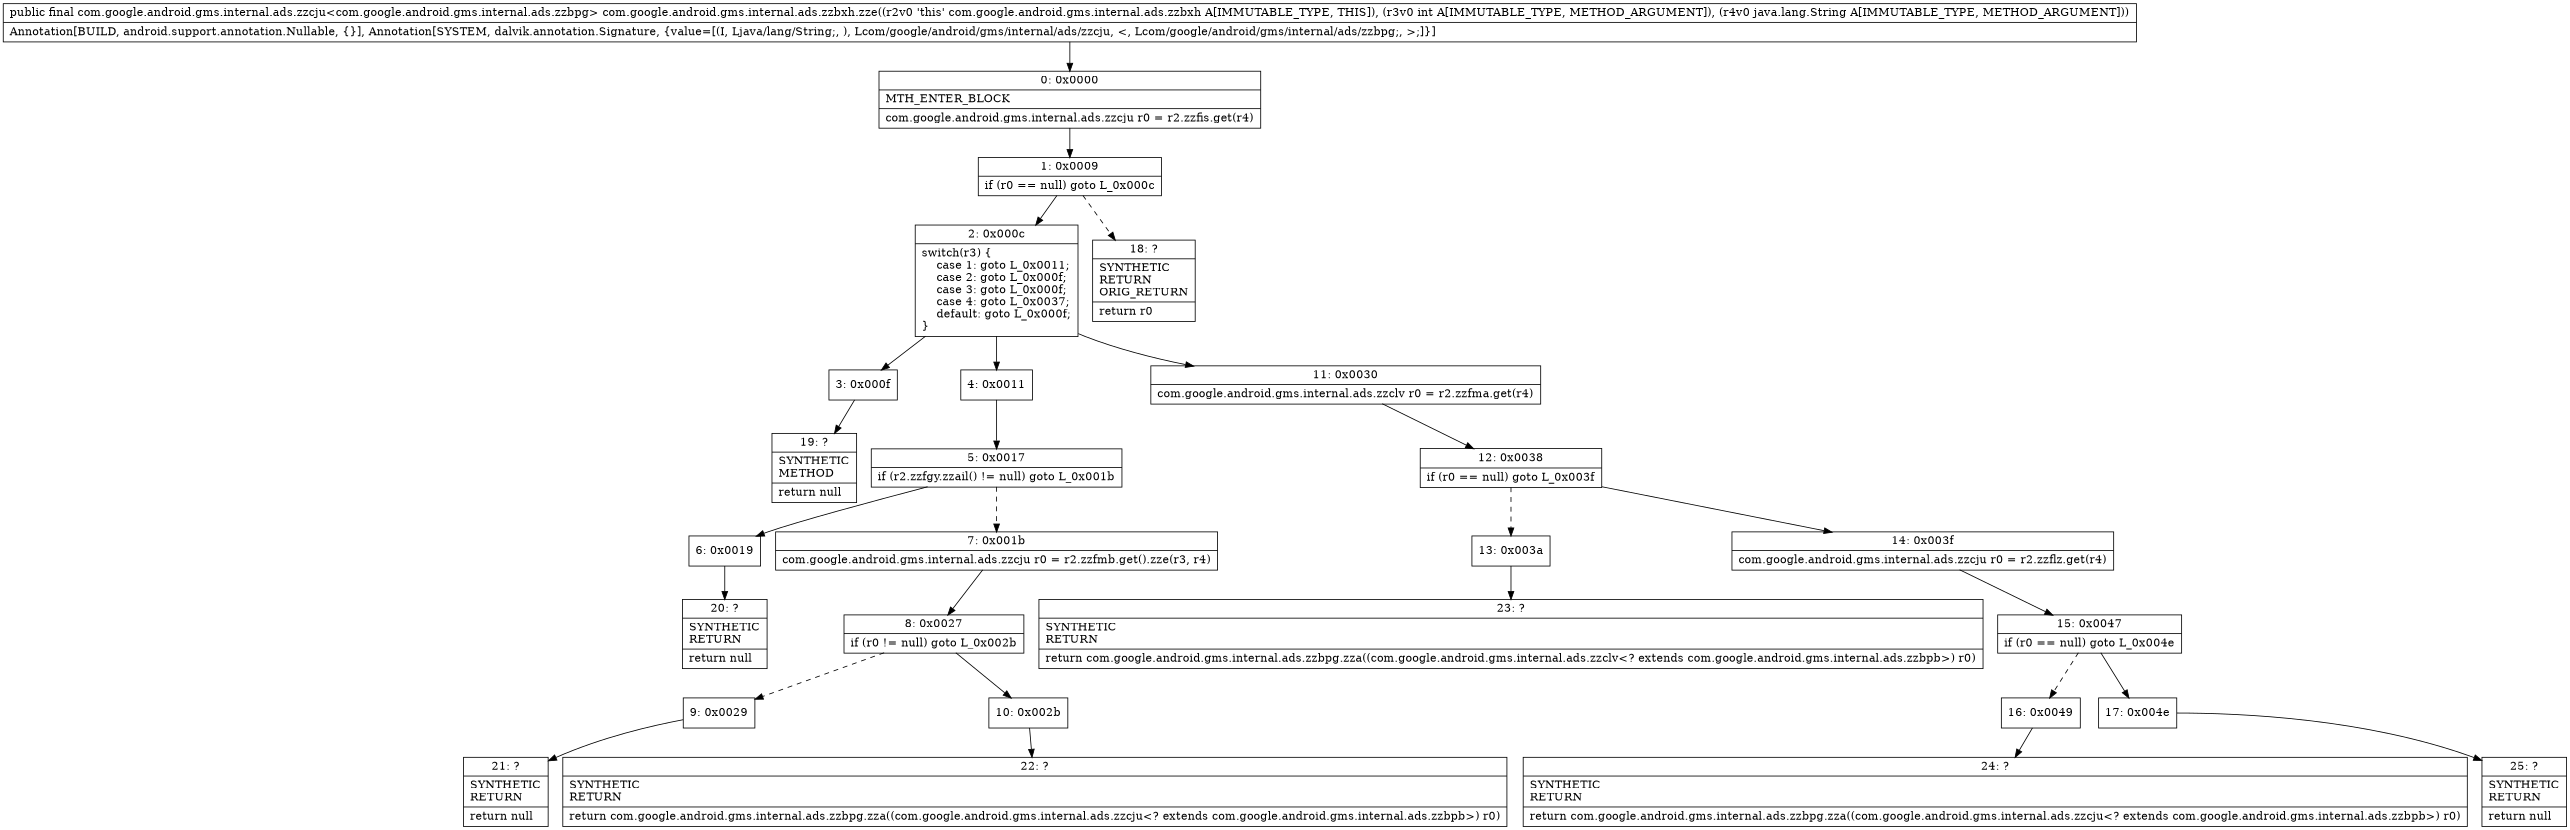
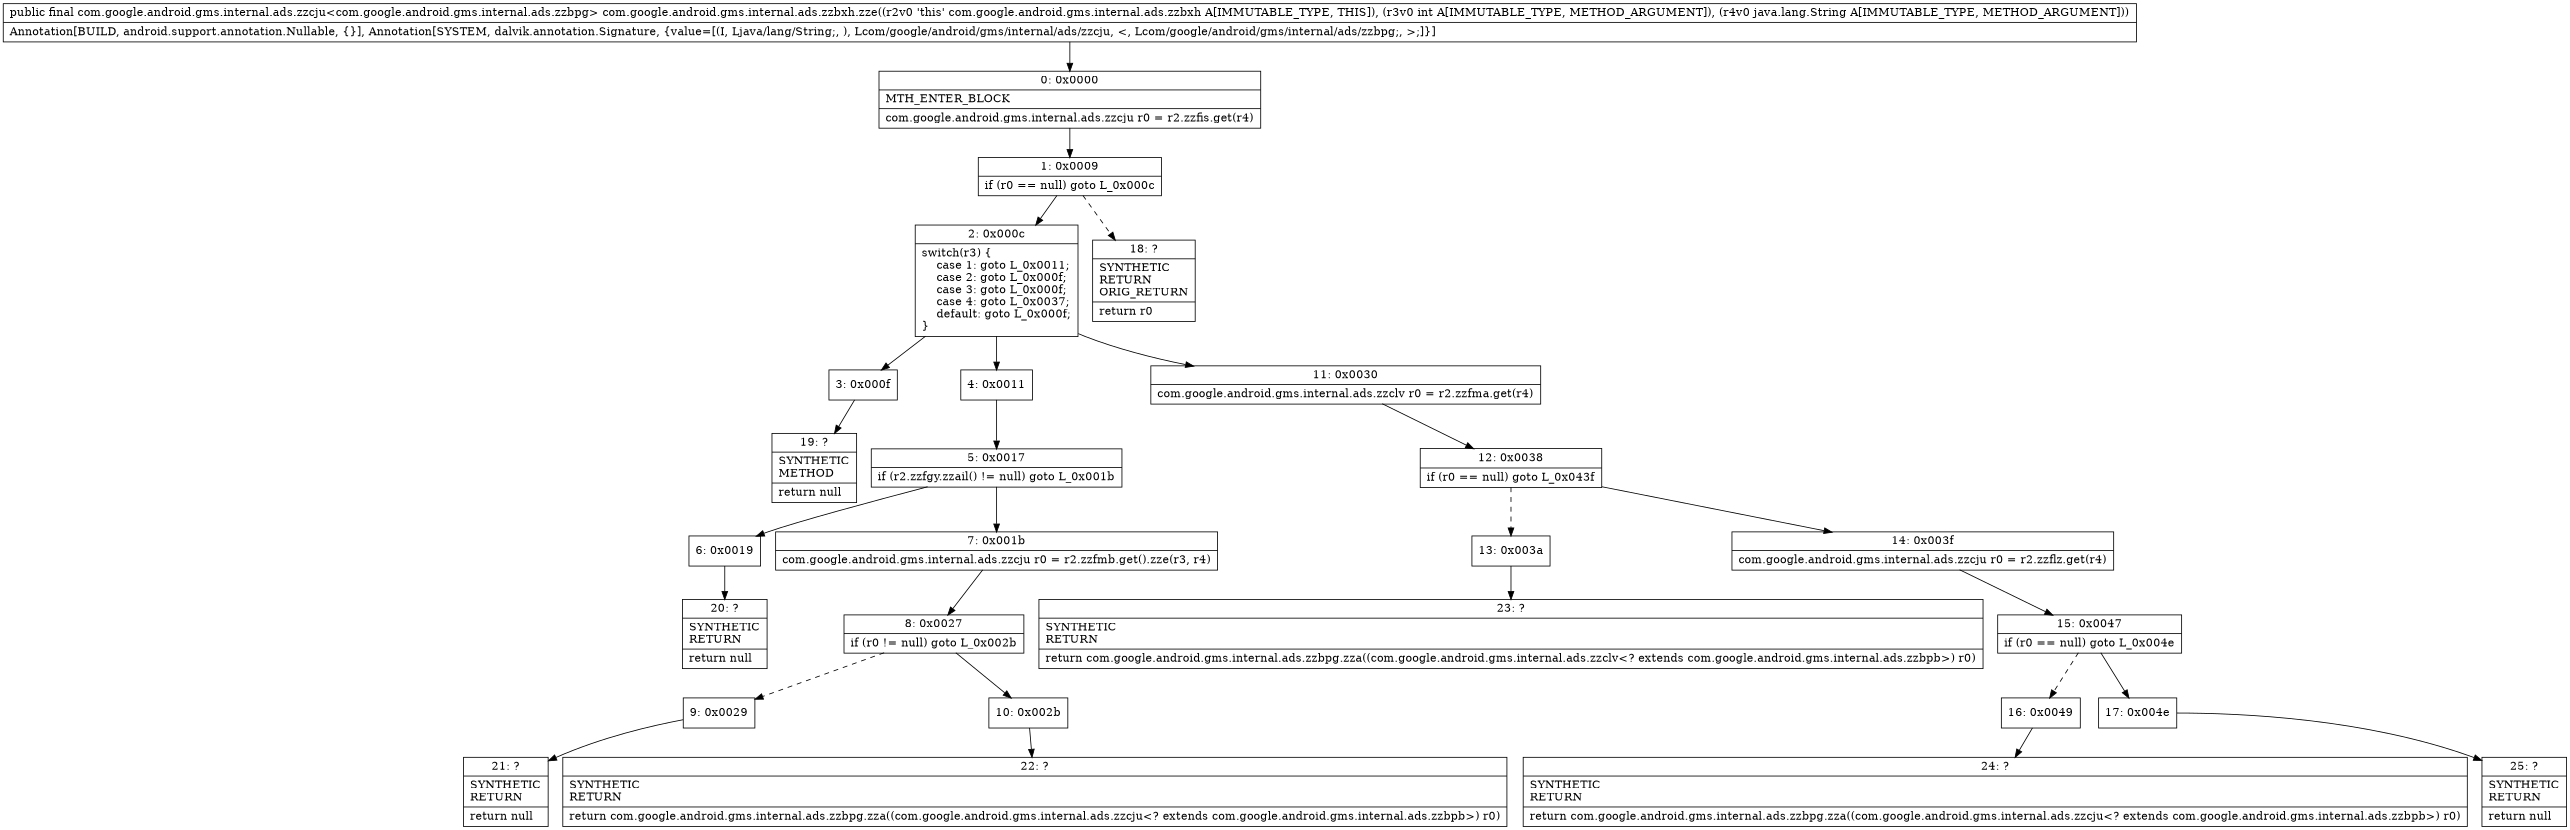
(1511, 477) -> (1511, 477)
(997, 505) -> (997, 505)
